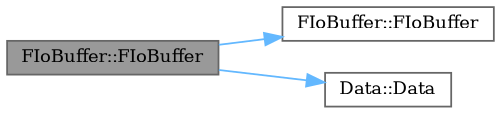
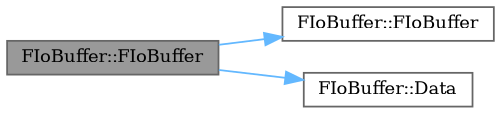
(388, 90) -> (388, 90)
